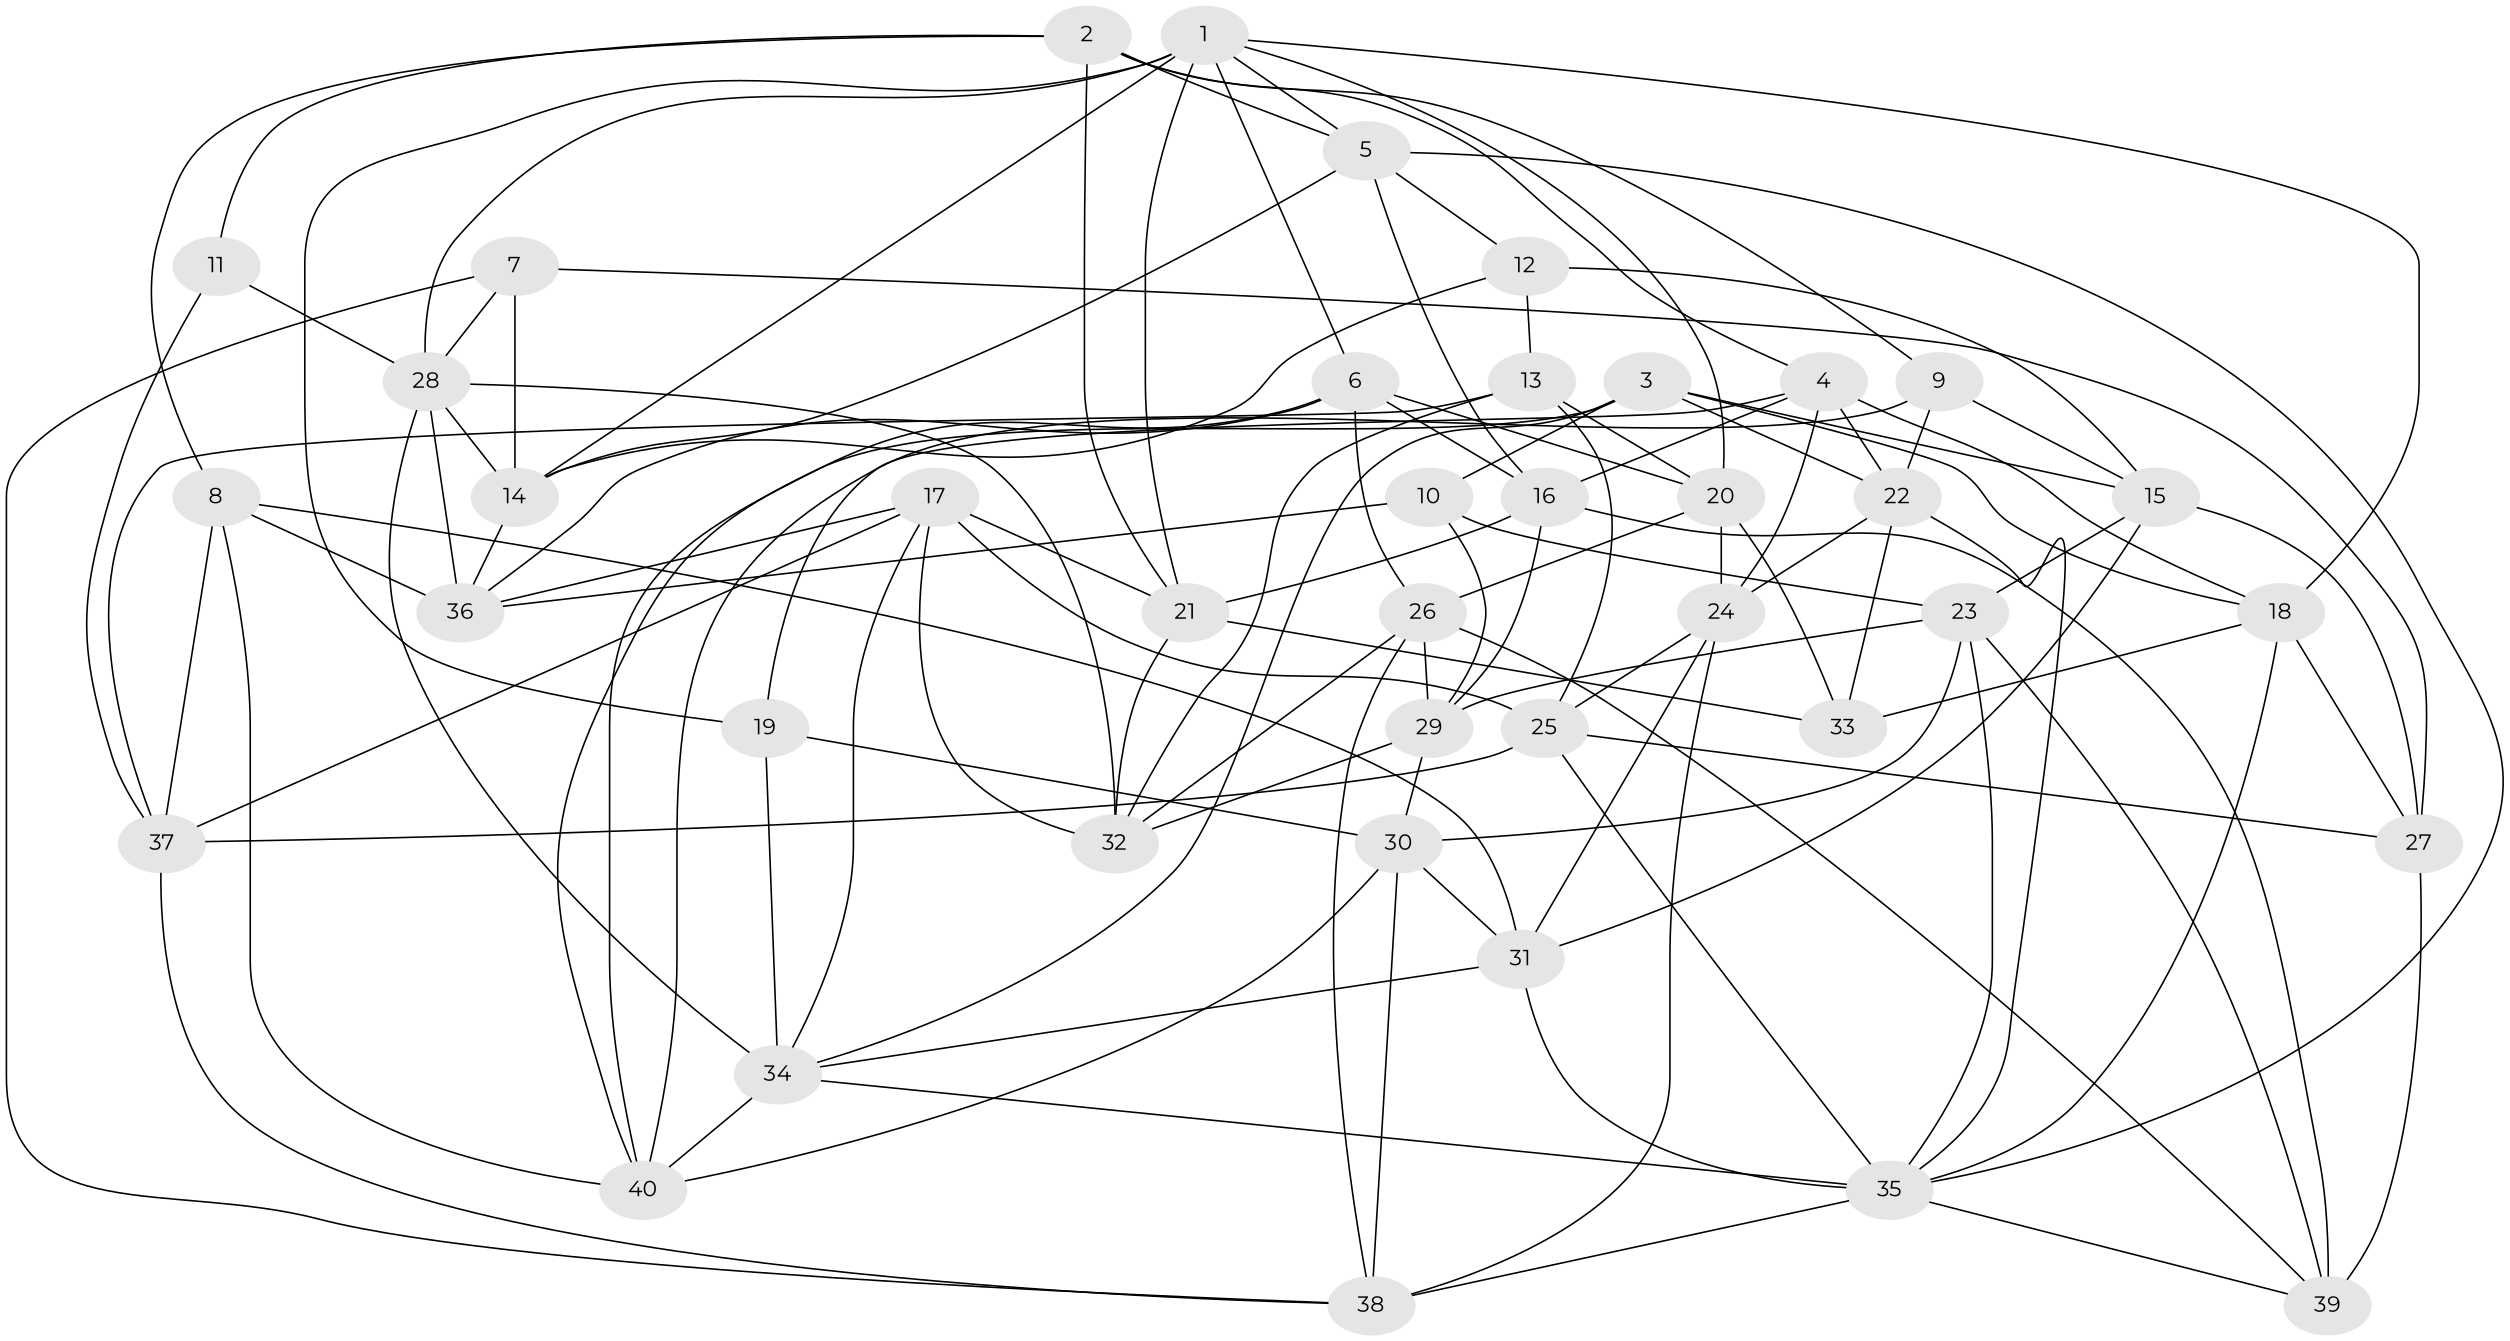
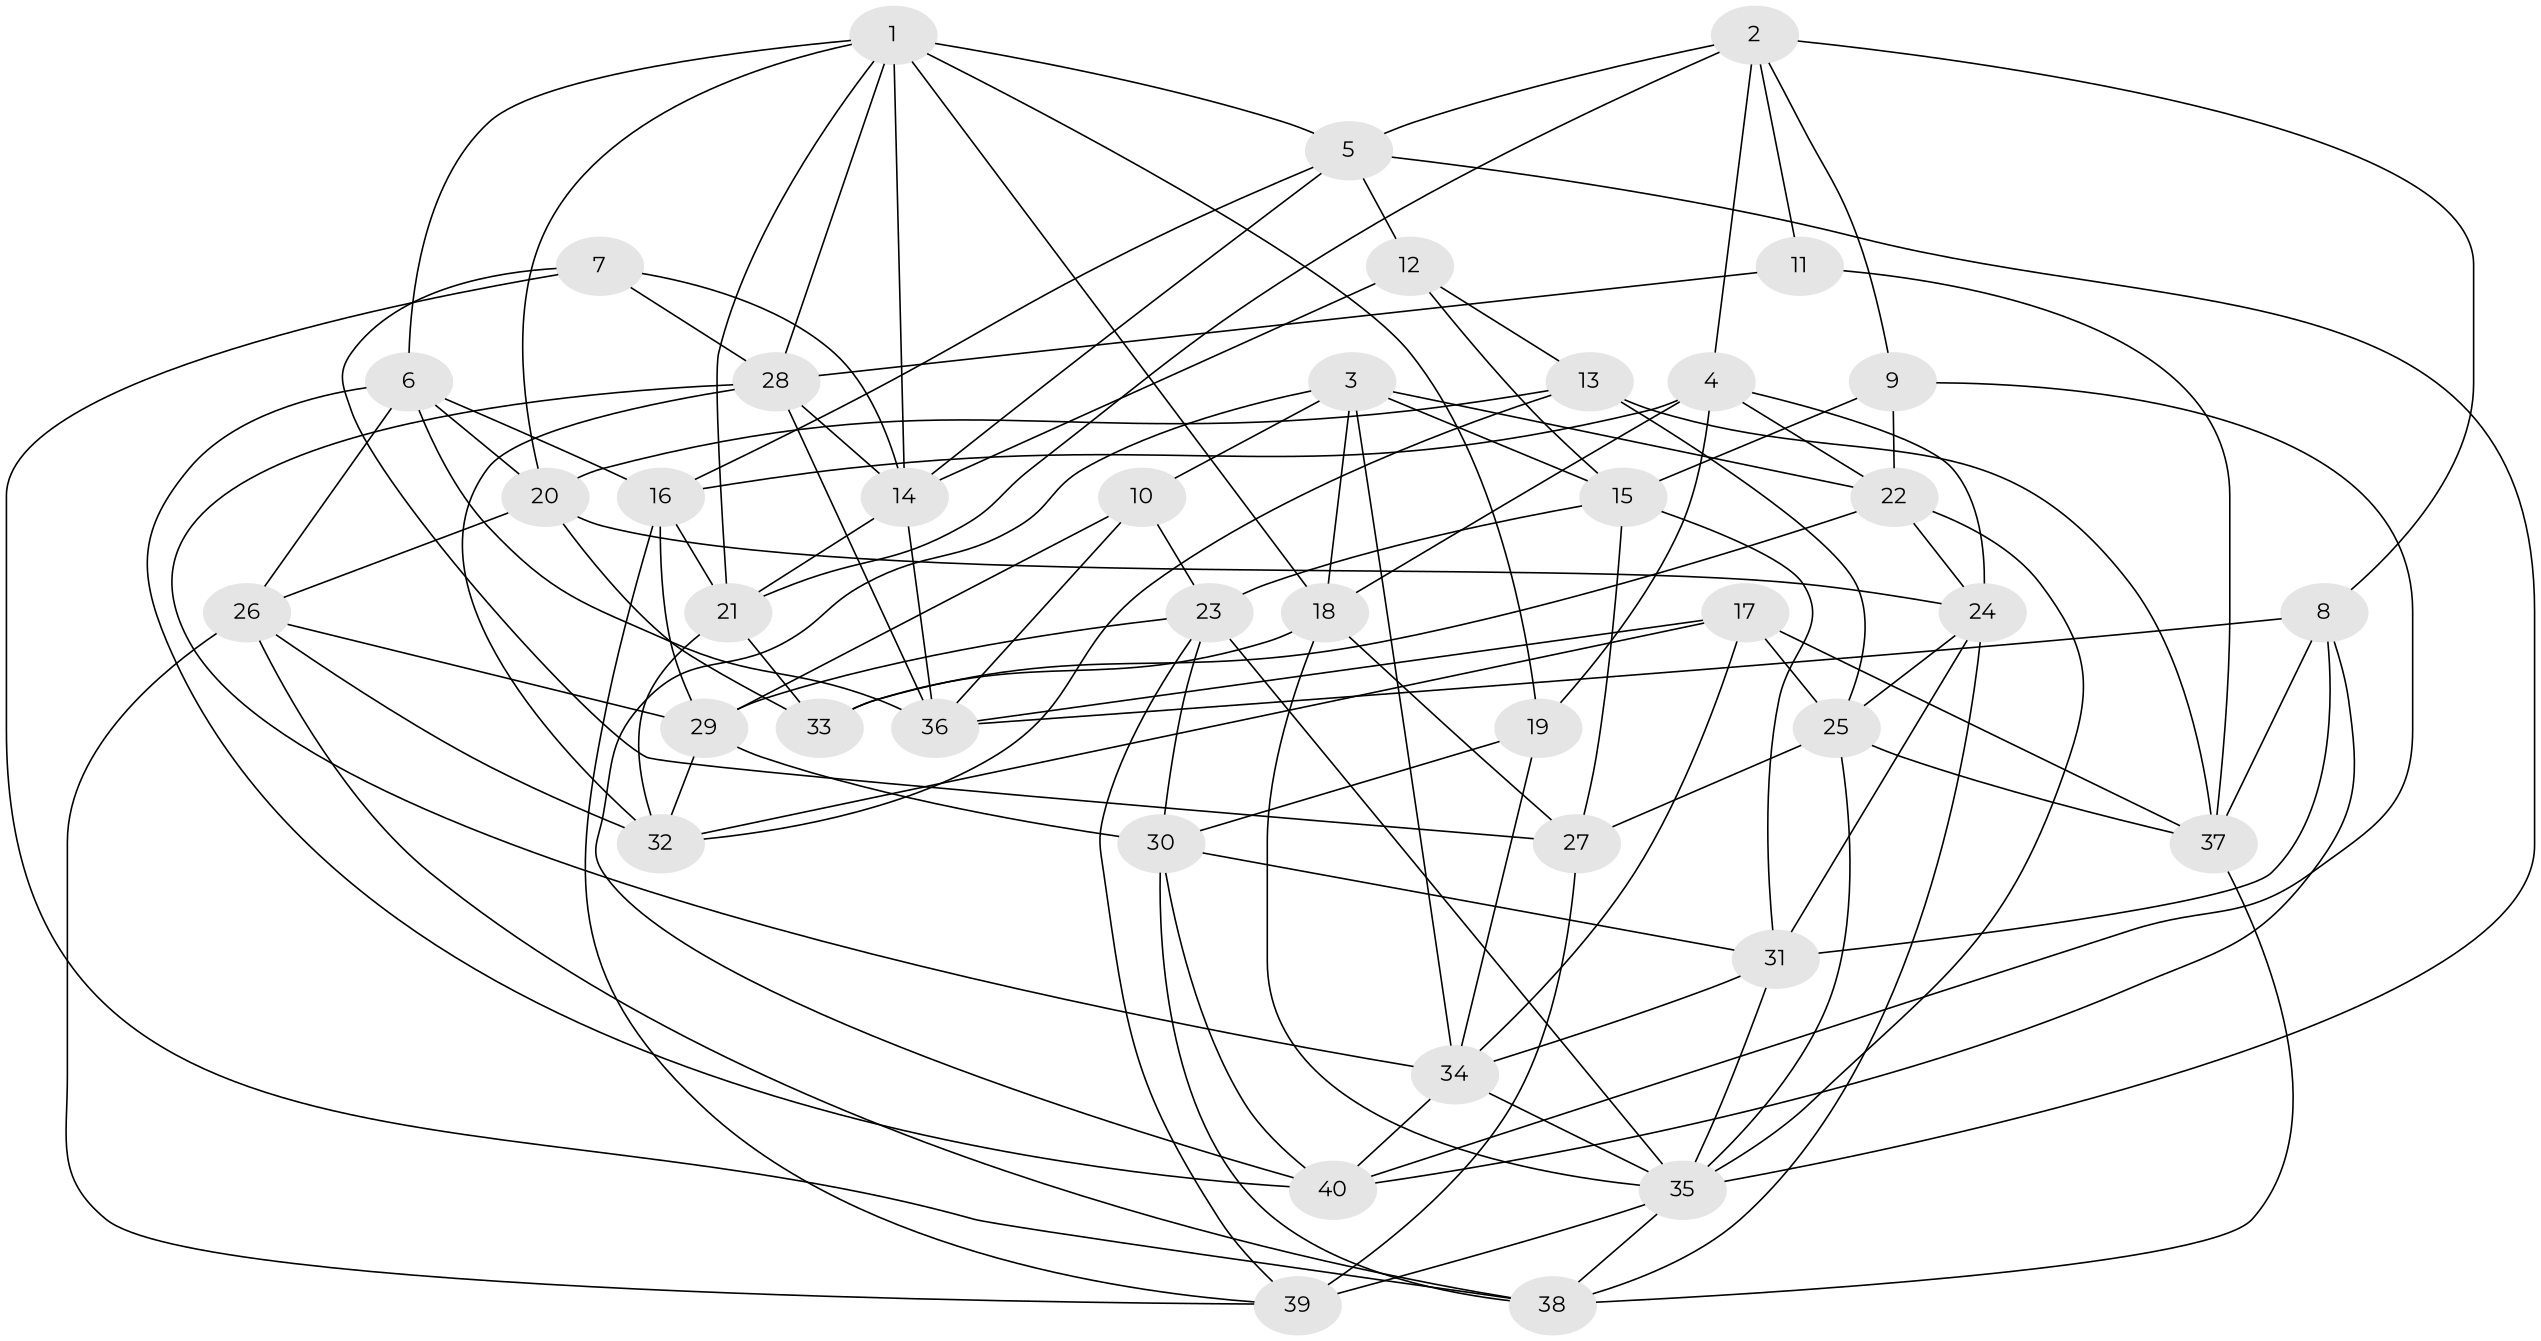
(1074, 561) -> (831, 546)
